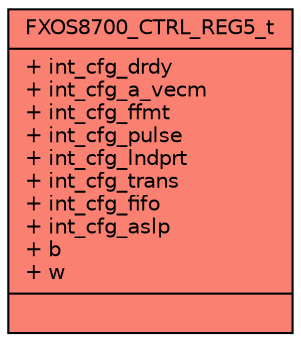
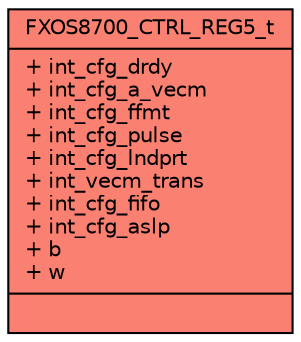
(103, 182) -> (115, 182)
